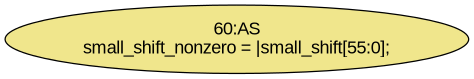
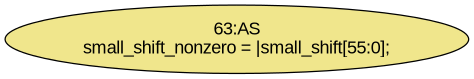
(237, 39) -> (237, 39)
